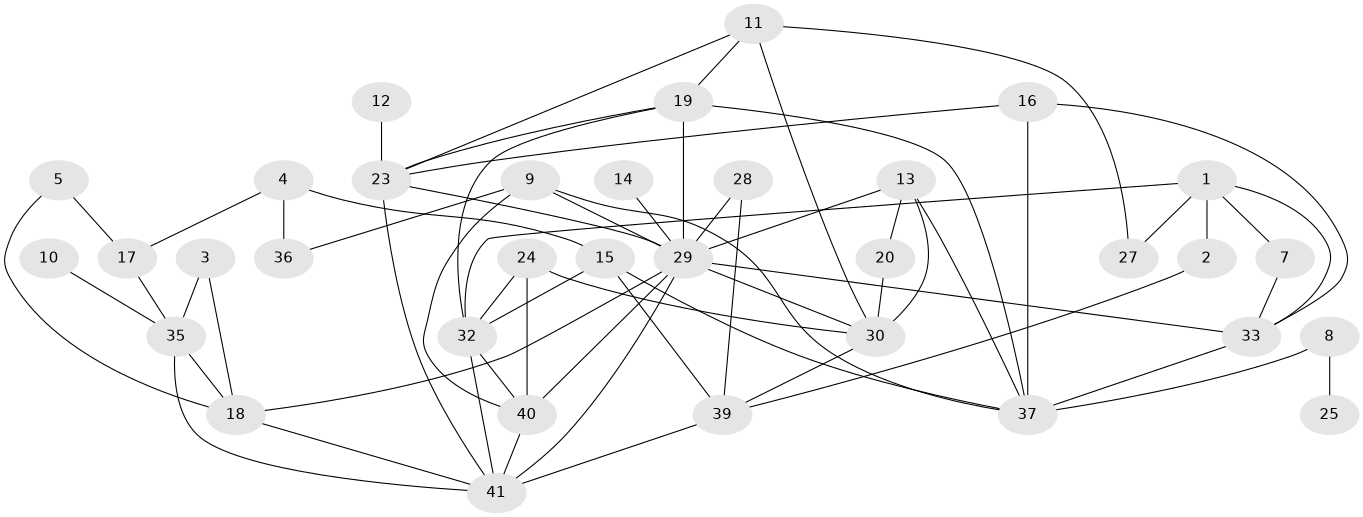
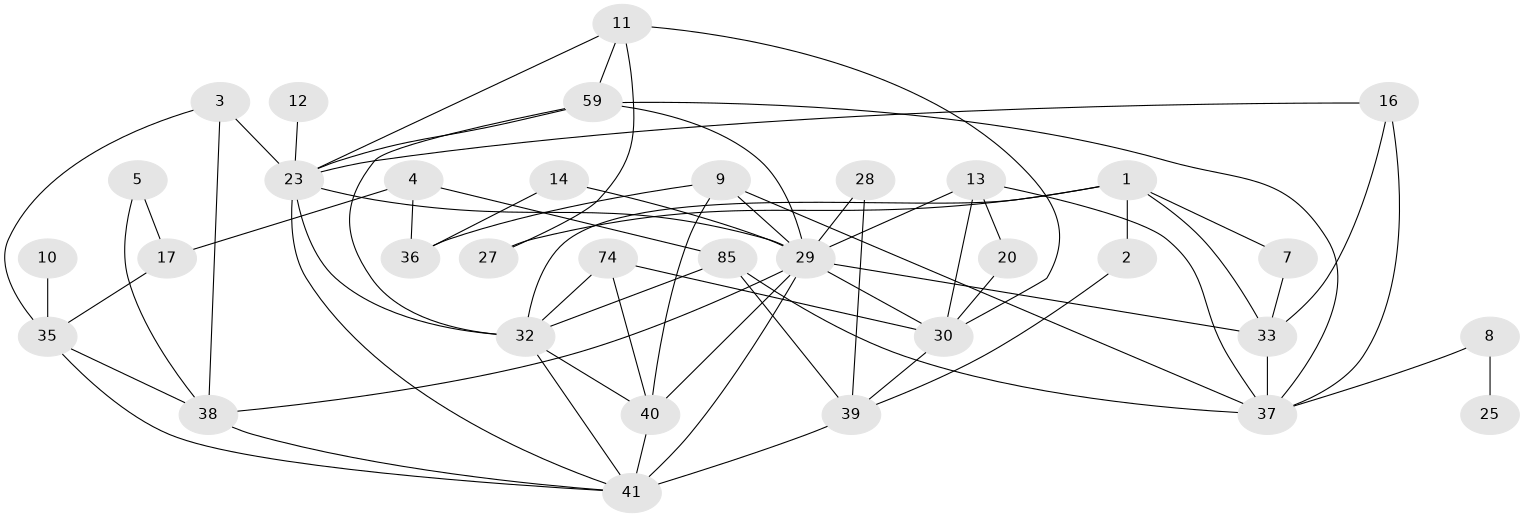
(683, 102) -> (593, 102)
none -> (257, 141)
none -> (485, 219)
(527, 258) -> (608, 258)
(605, 258) -> (728, 258)
none -> (371, 302)
(236, 415) -> (208, 415)
